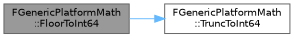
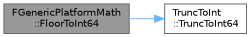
(227, 19) -> (206, 19)
